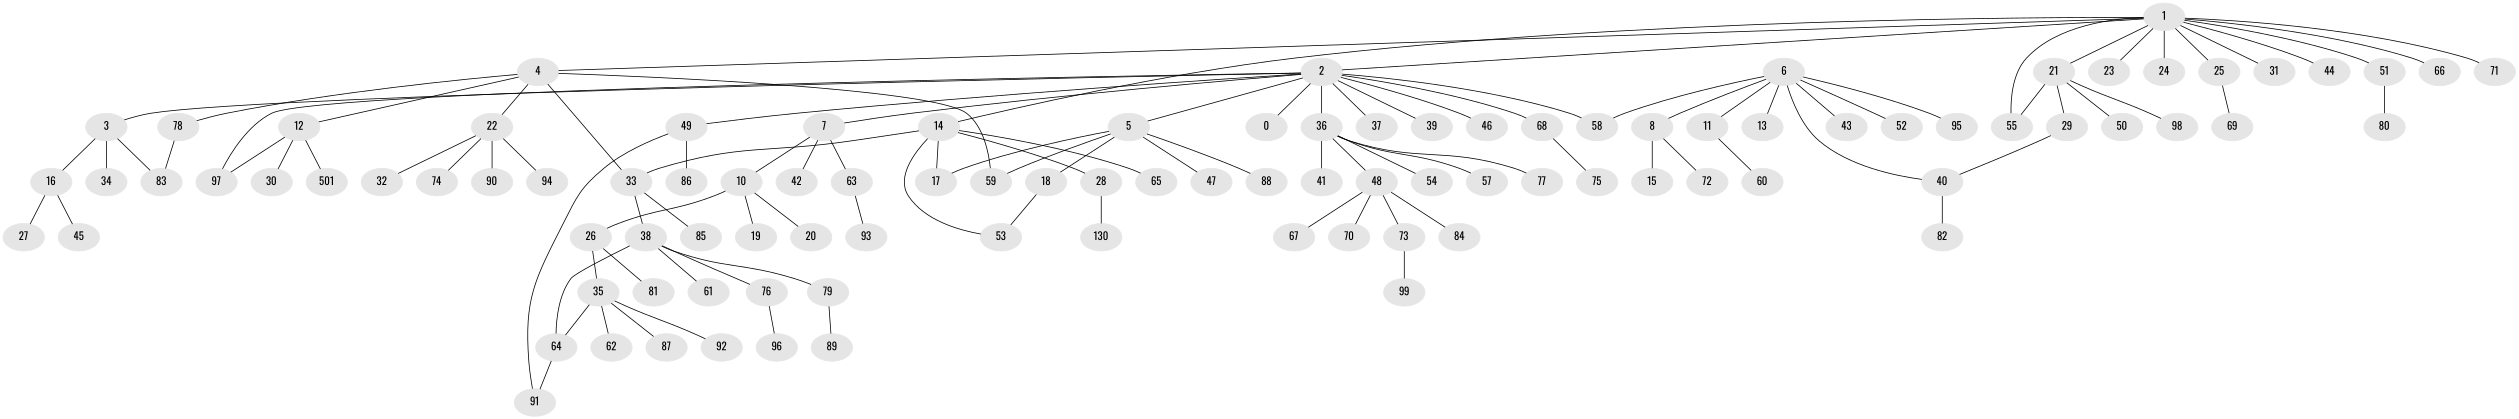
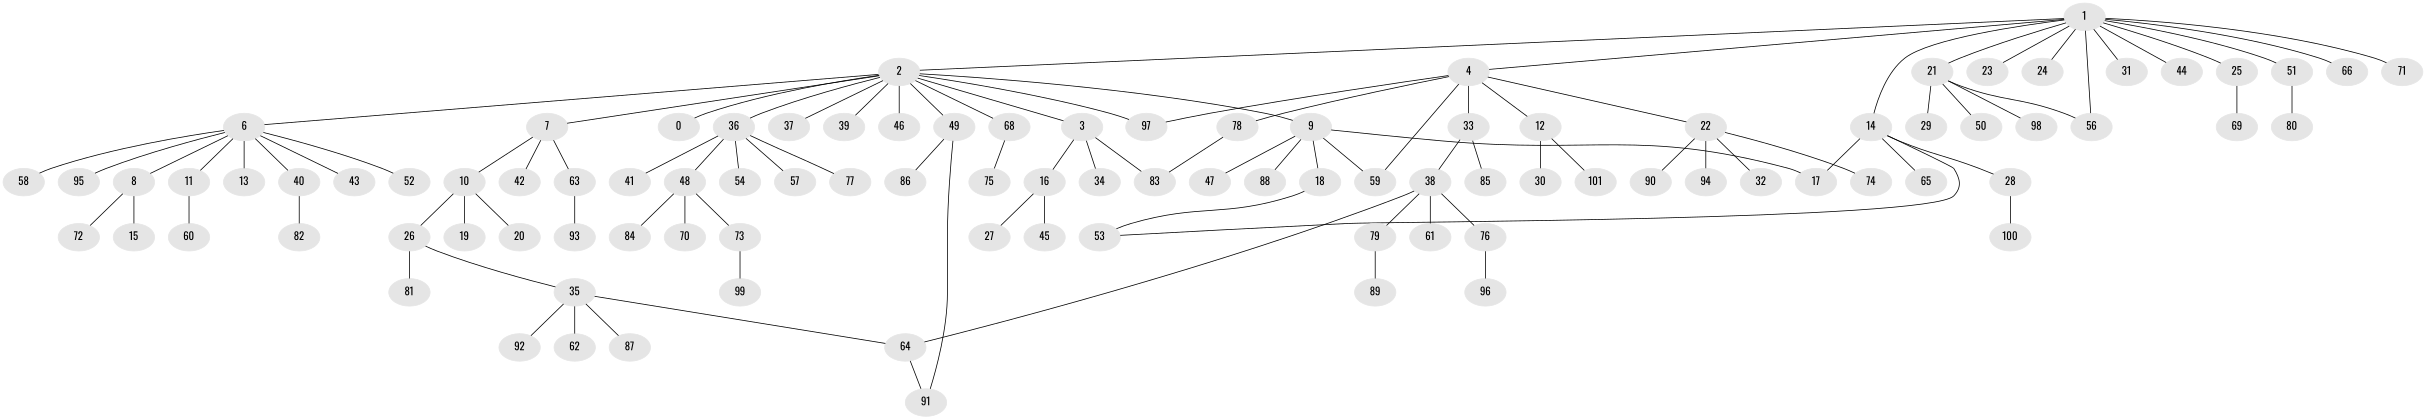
(1463, 89) -> (572, 99)
(1129, 127) -> (1311, 127)
(2012, 127) -> (2092, 127)
(782, 148) -> none
(258, 155) -> (1307, 97)
(2005, 156) -> none
(327, 182) -> (1596, 182)
(1101, 237) -> (2010, 237)
(1294, 237) -> none
